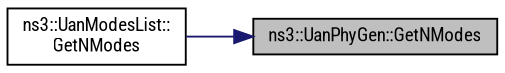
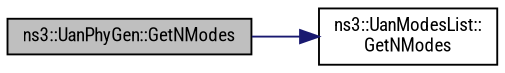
(210, 37) -> (276, 37)
